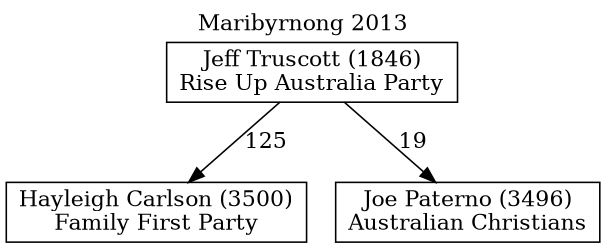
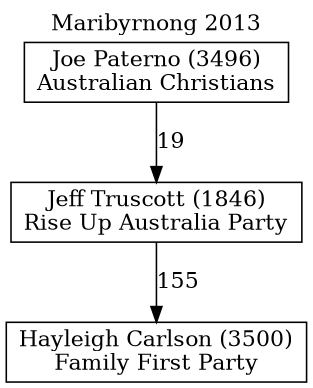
(384, 137) -> (156, 134)
(266, 142) -> (178, 282)
